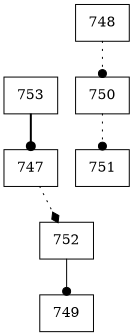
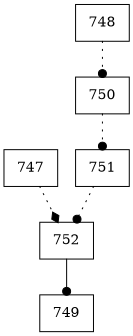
(31, 95) -> none
none -> (86, 201)
